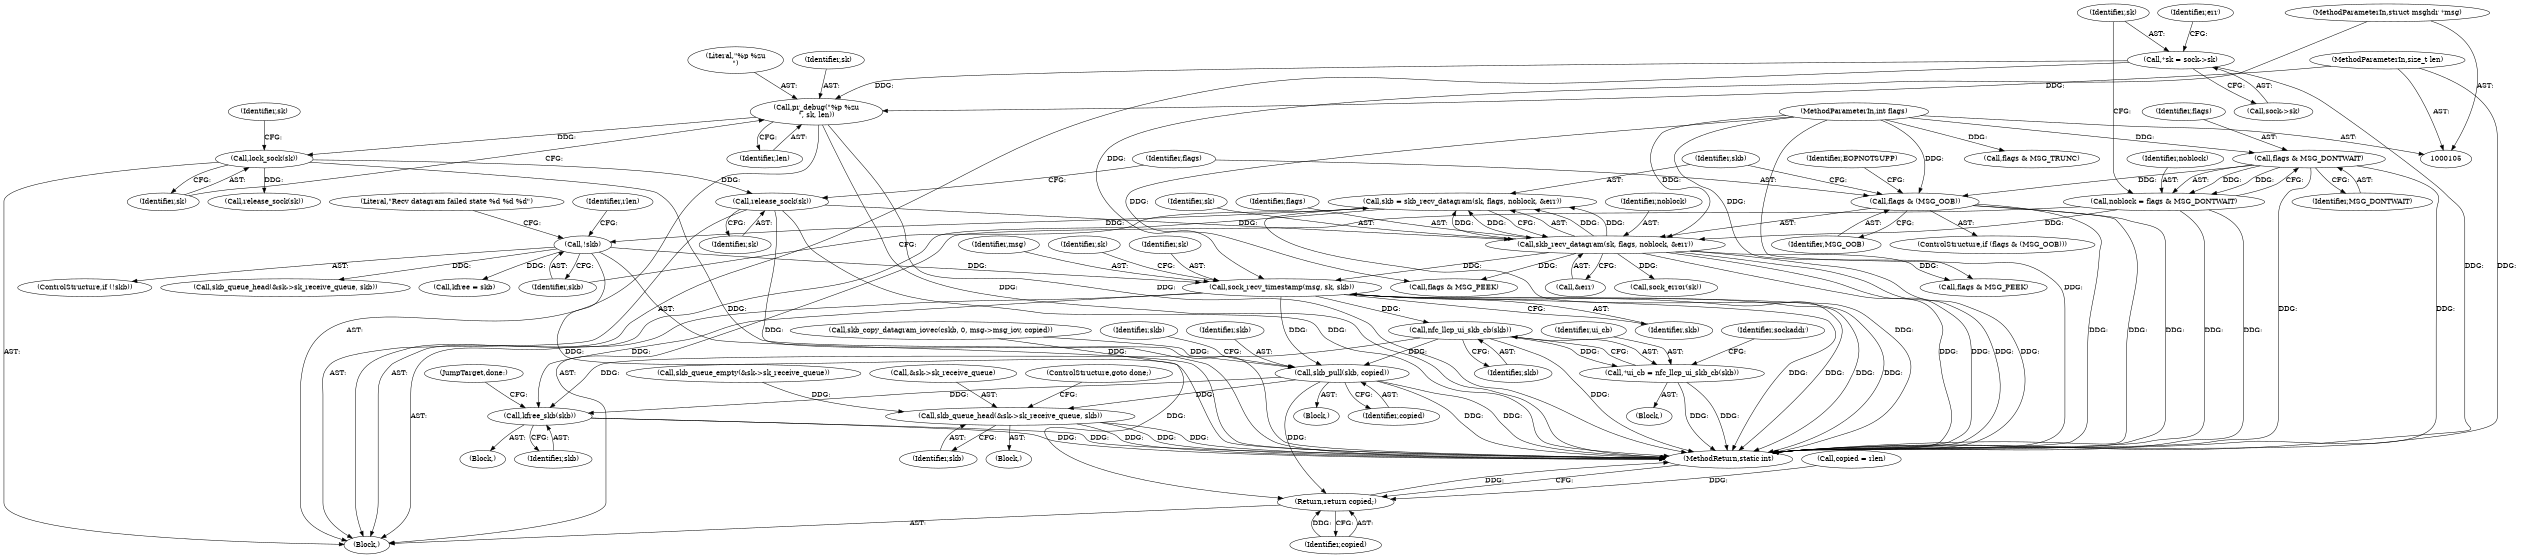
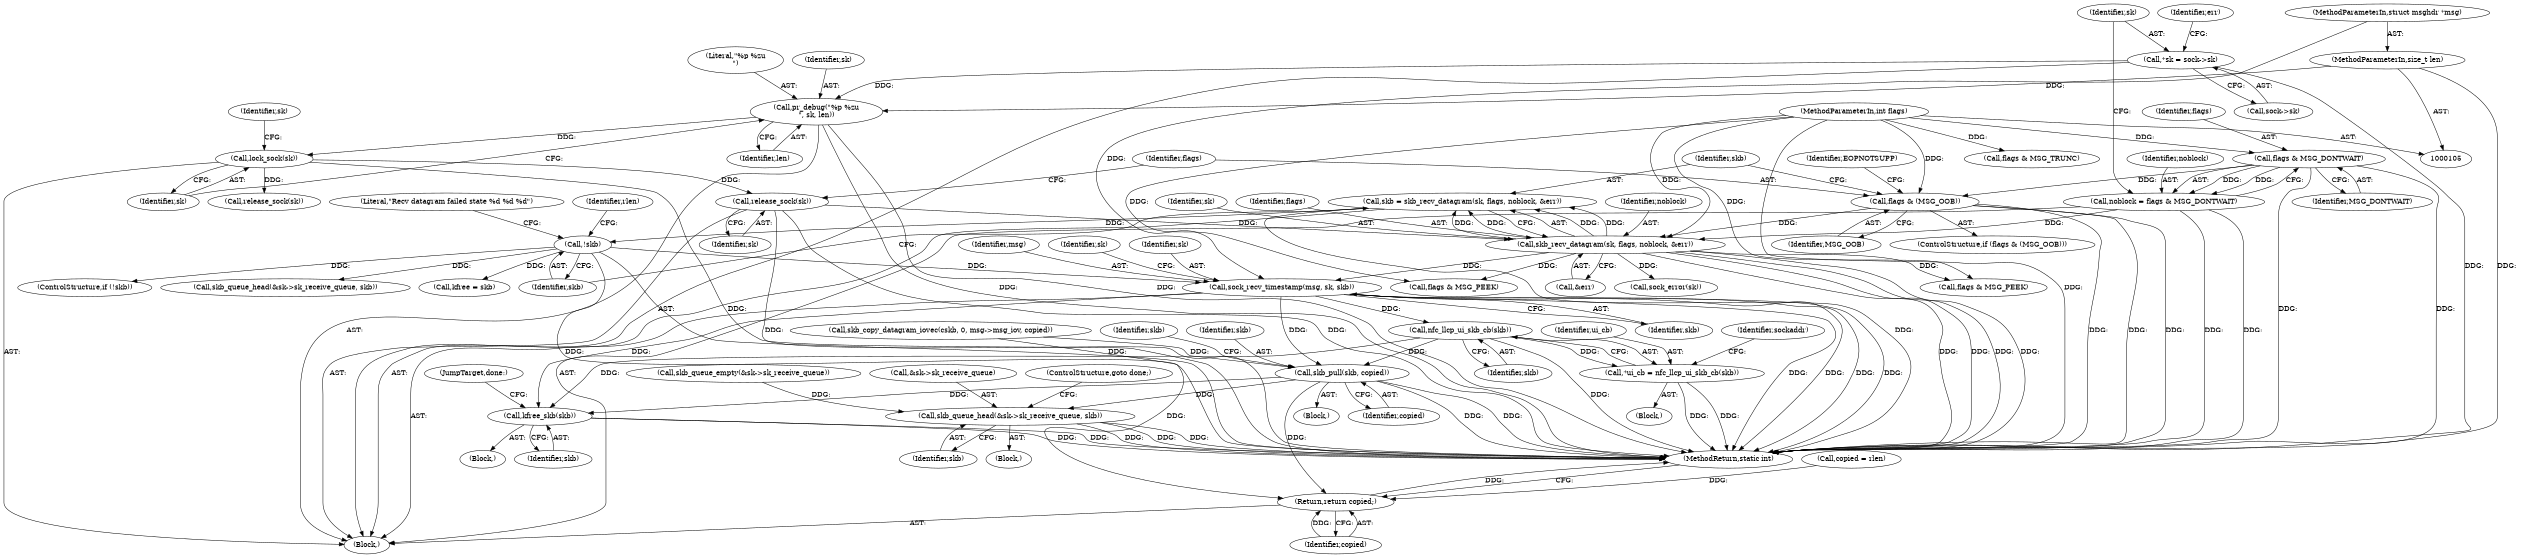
(2477, 74) -> (2387, 34)
(1789, 223) -> (1789, 223)
(342, 266) -> (342, 266)
